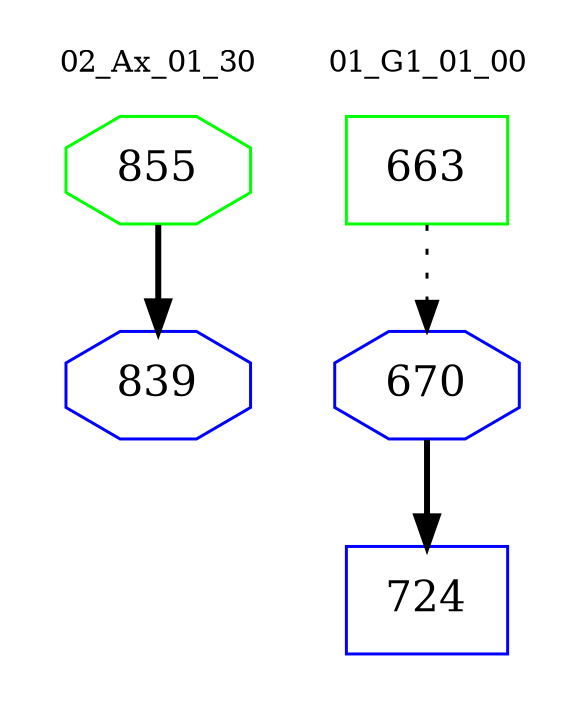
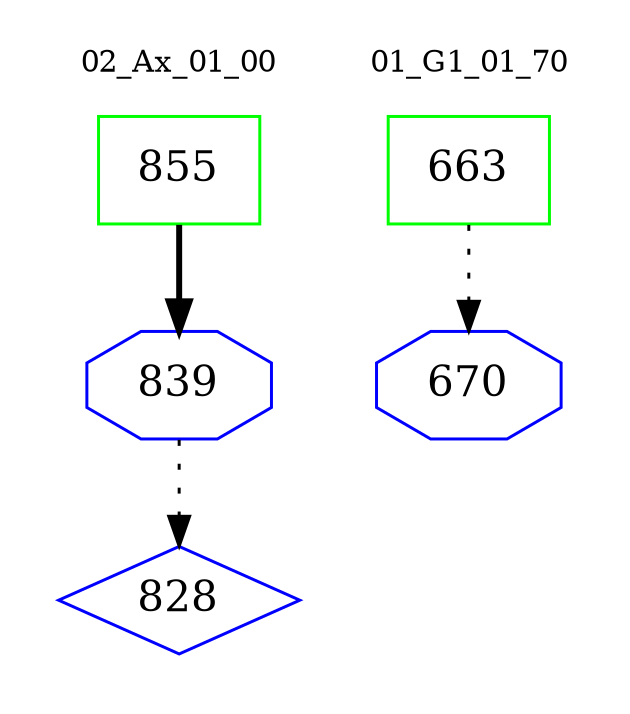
(158, 64) -> (179, 64)
(429, 64) -> (470, 64)
(158, 170) -> (179, 170)
none -> (179, 600)
(427, 600) -> none
